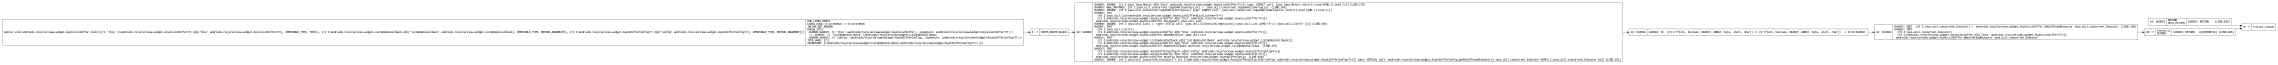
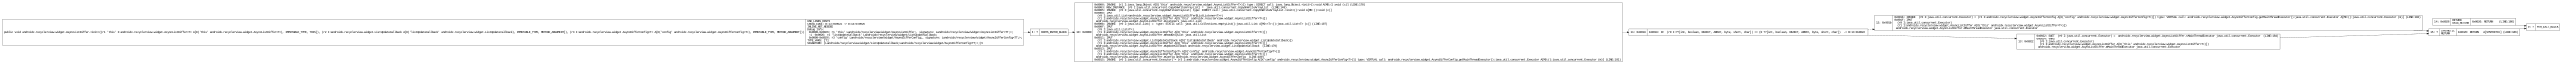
none -> (2148, 23)
(1905, 29) -> (2047, 39)
